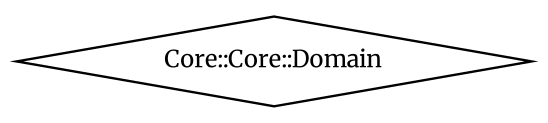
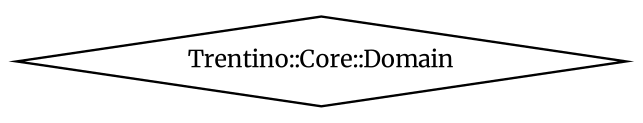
(274, 61) -> (321, 61)
